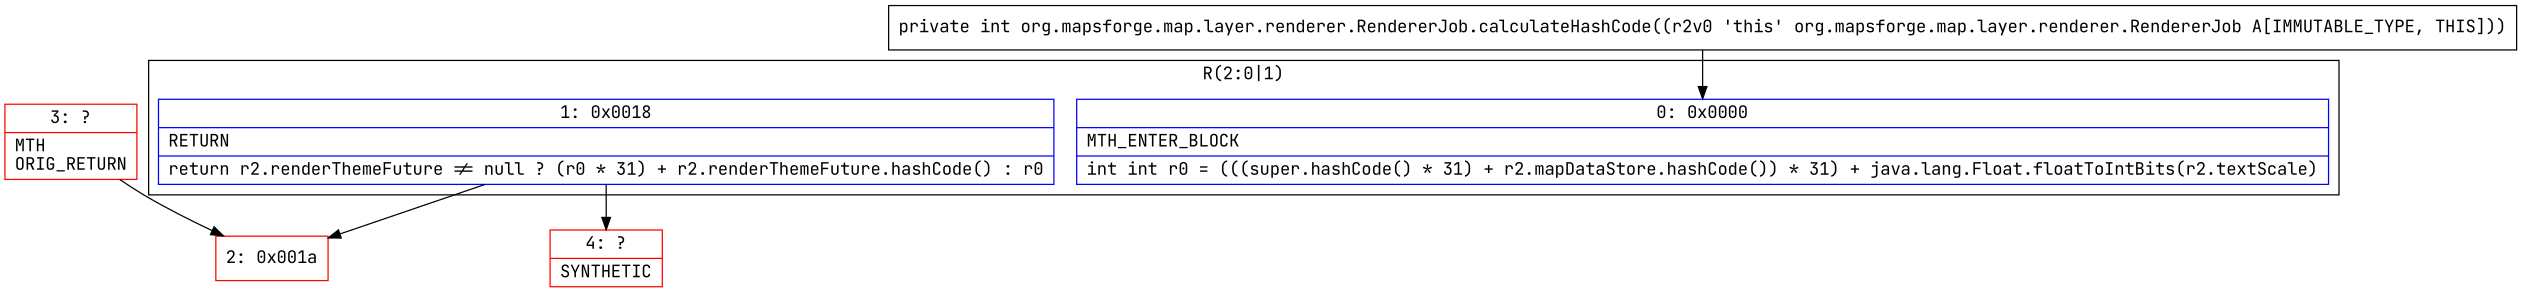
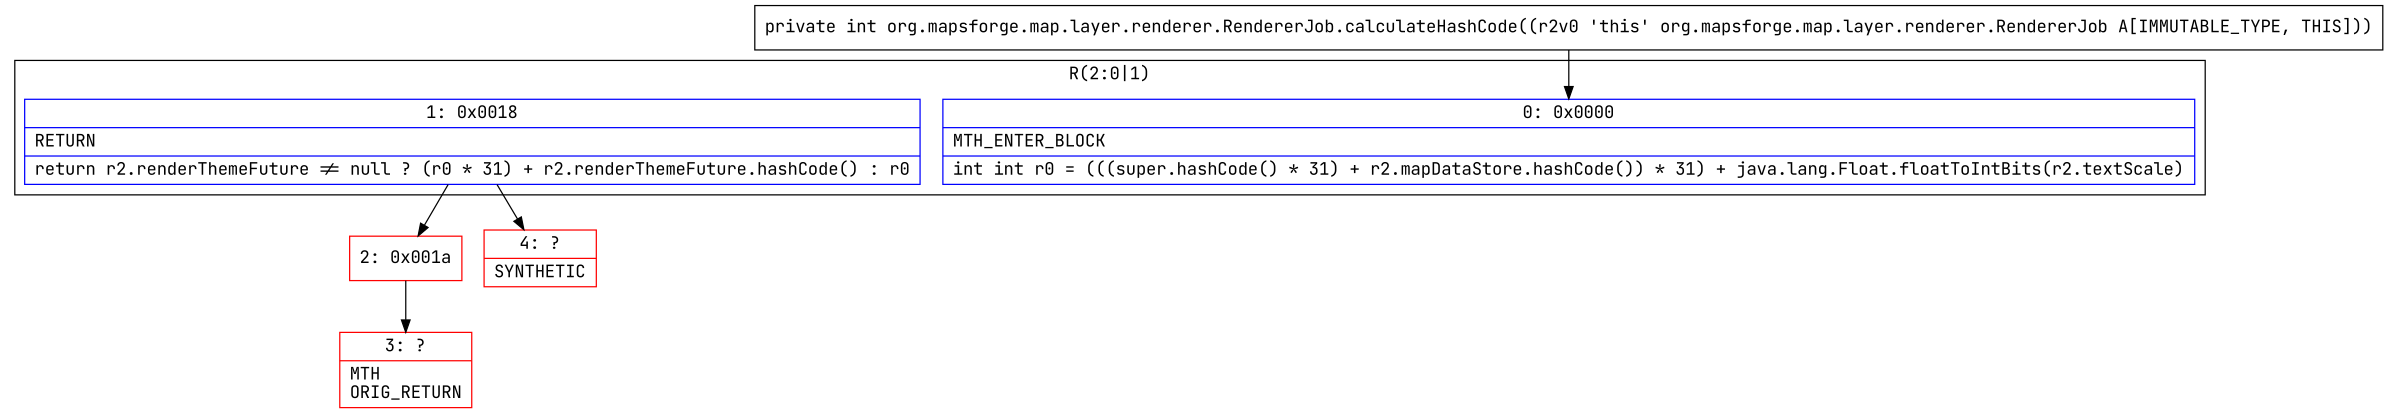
(165, 207) -> (406, 300)
